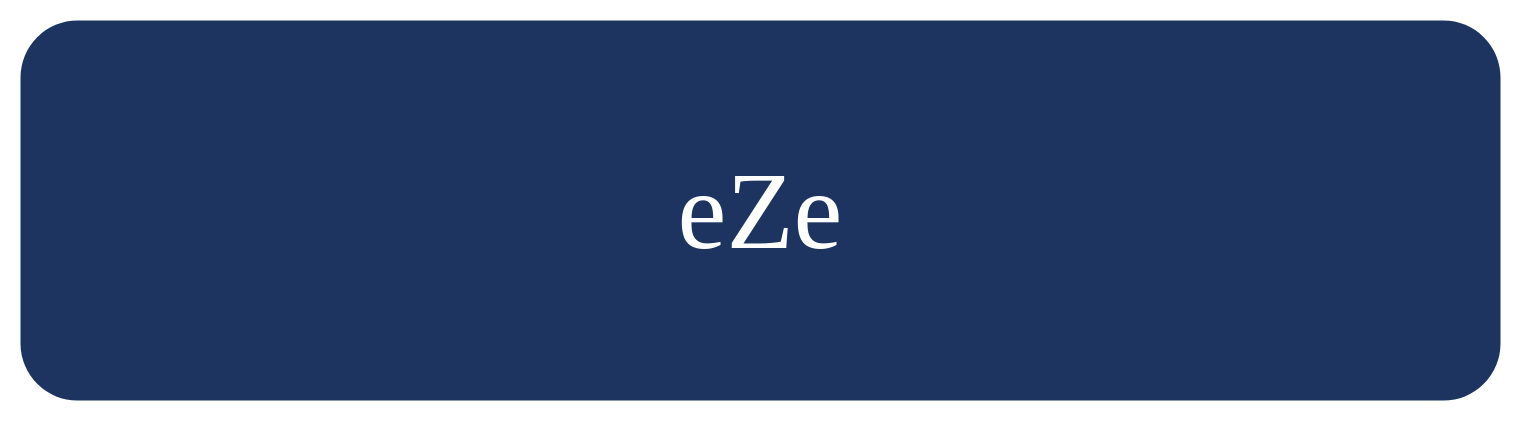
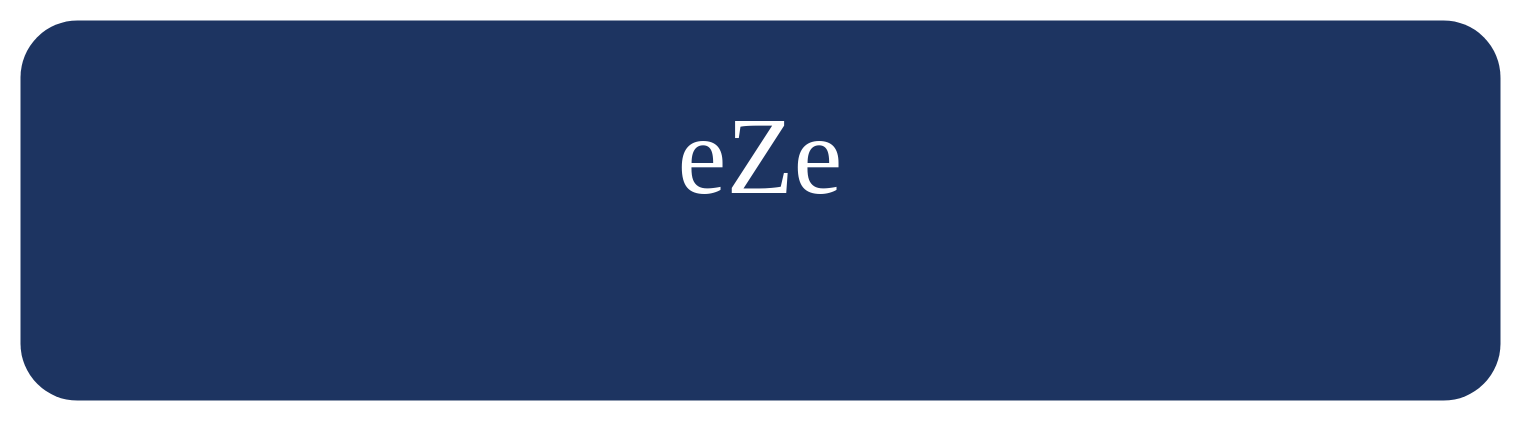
(761, 211) -> (761, 156)
